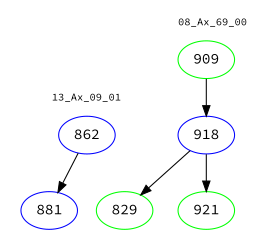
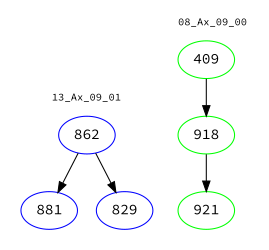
(213, 23) -> (213, 23)
(206, 60) -> (206, 60)
(206, 135) -> (206, 135)
(177, 163) -> (103, 168)
(125, 210) -> (125, 210)
